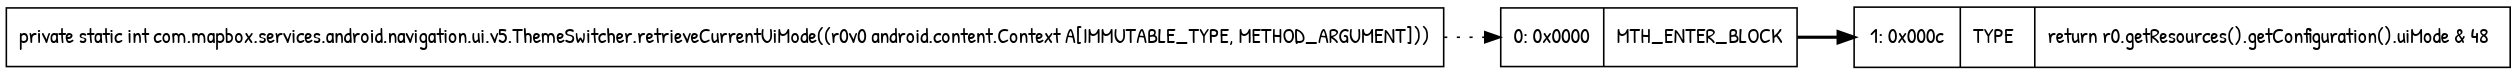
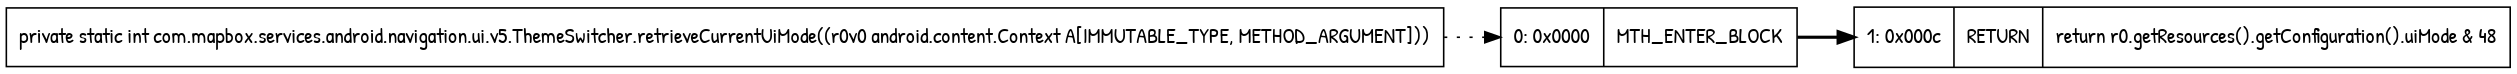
(1994, 36) -> (1998, 36)
